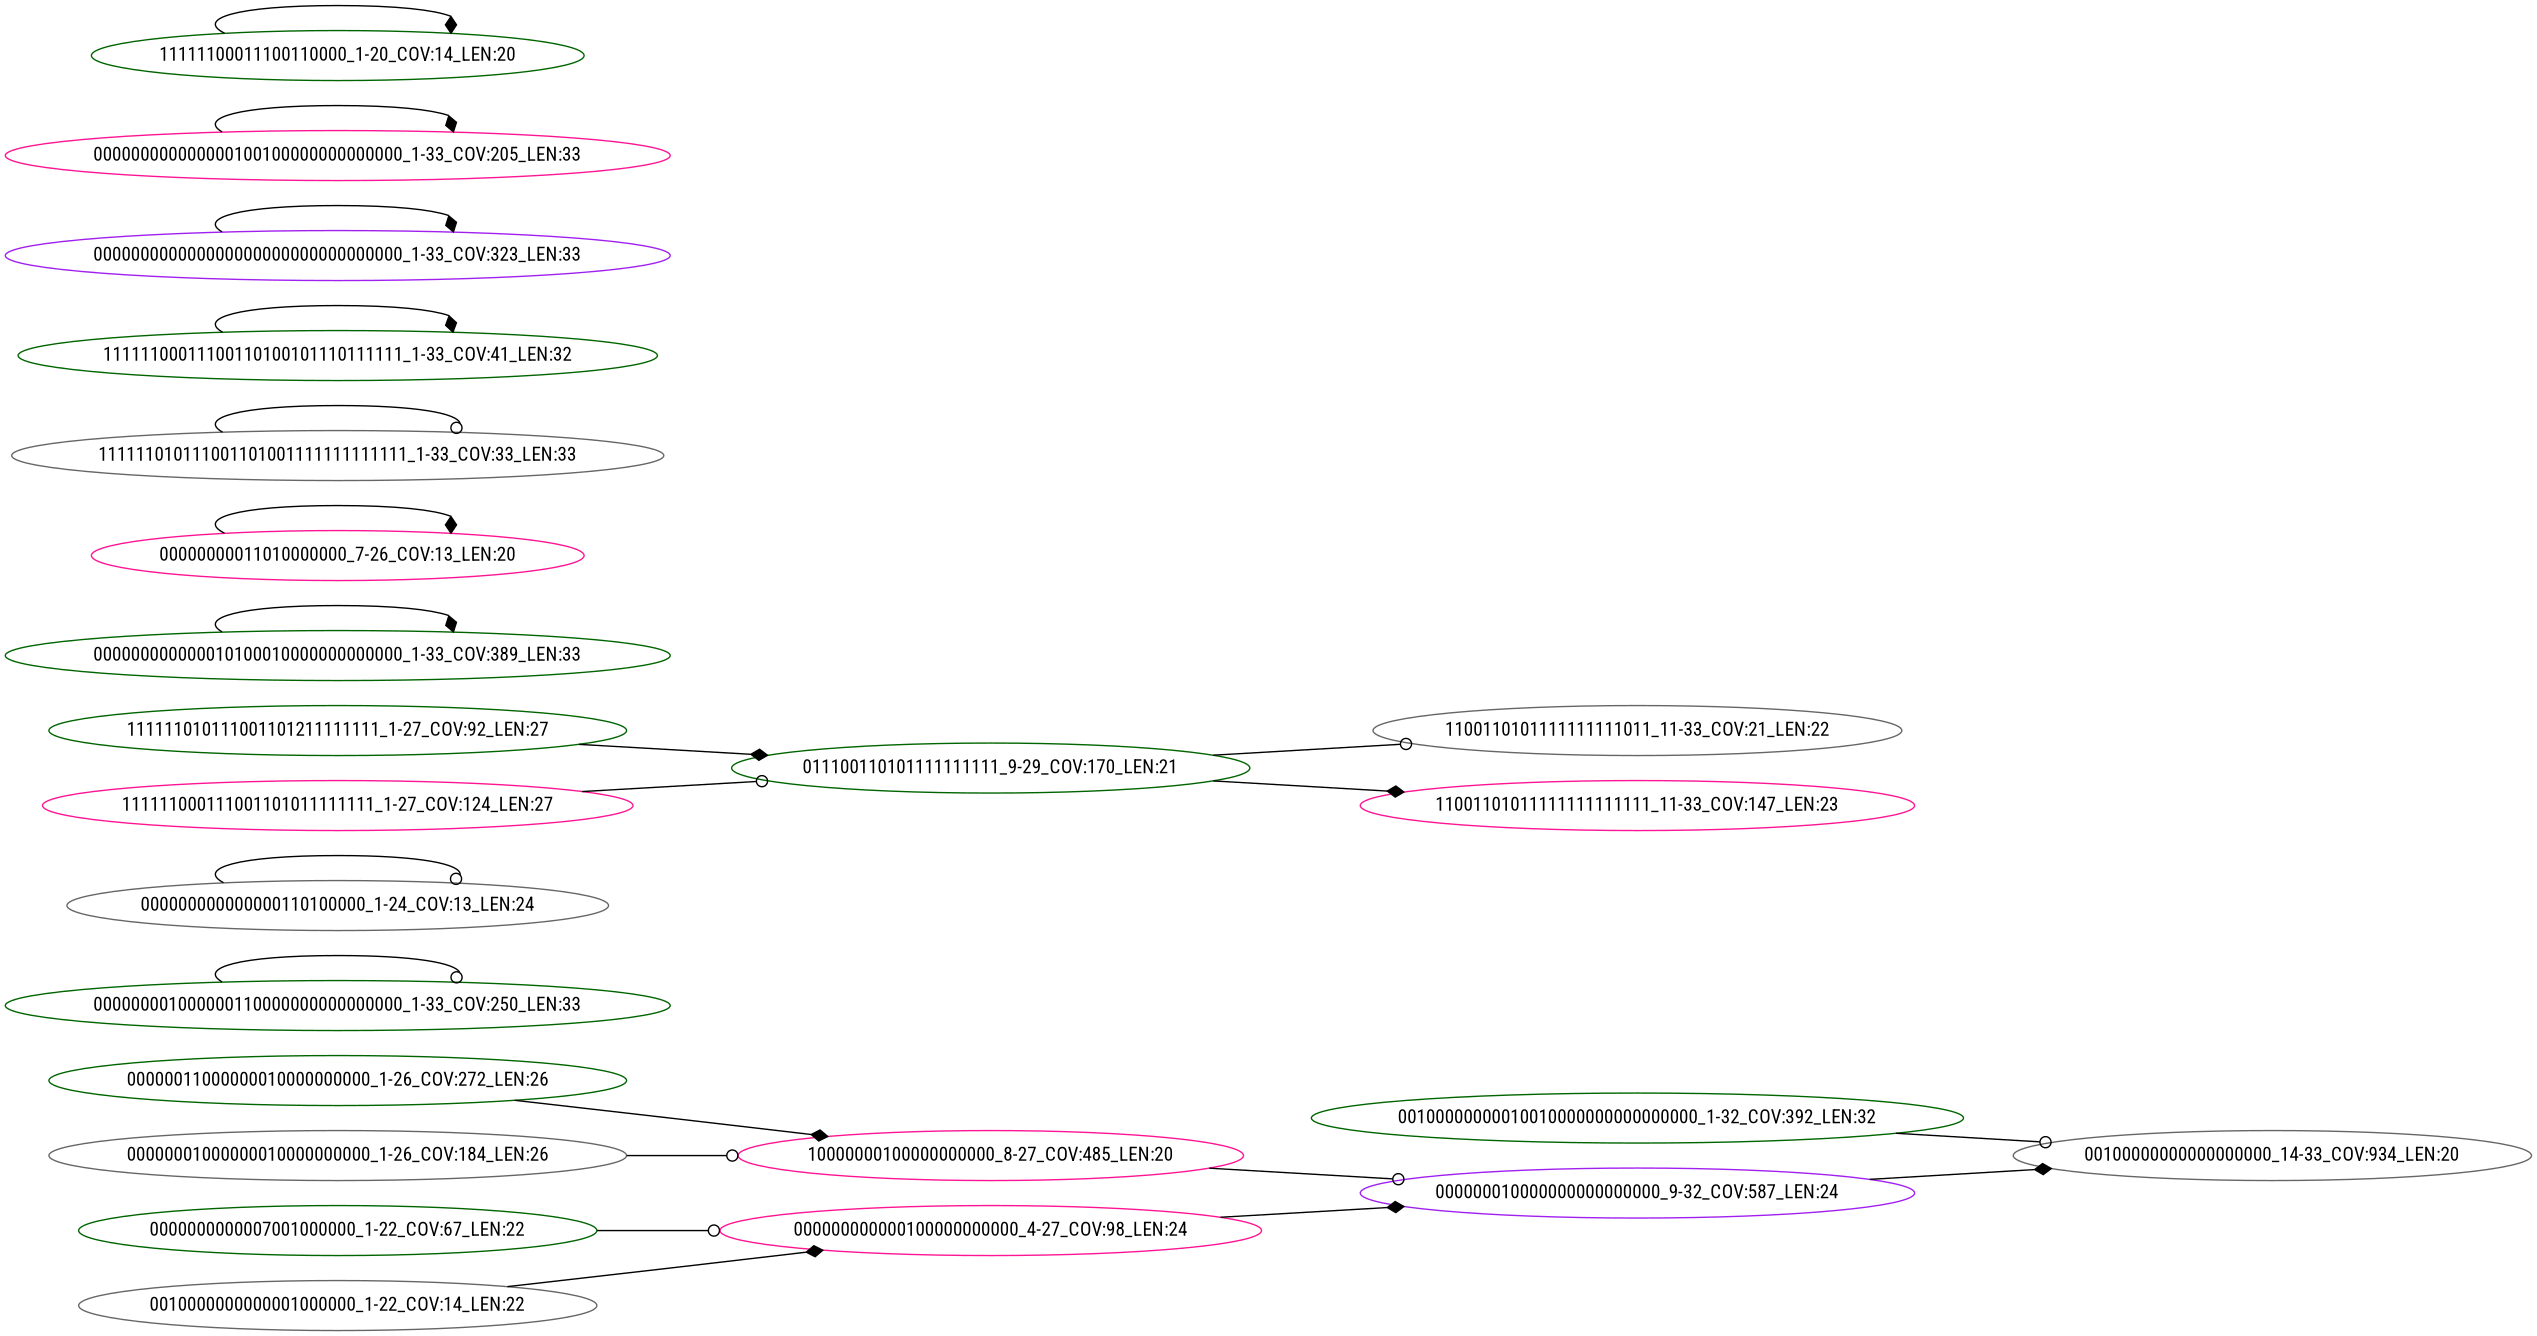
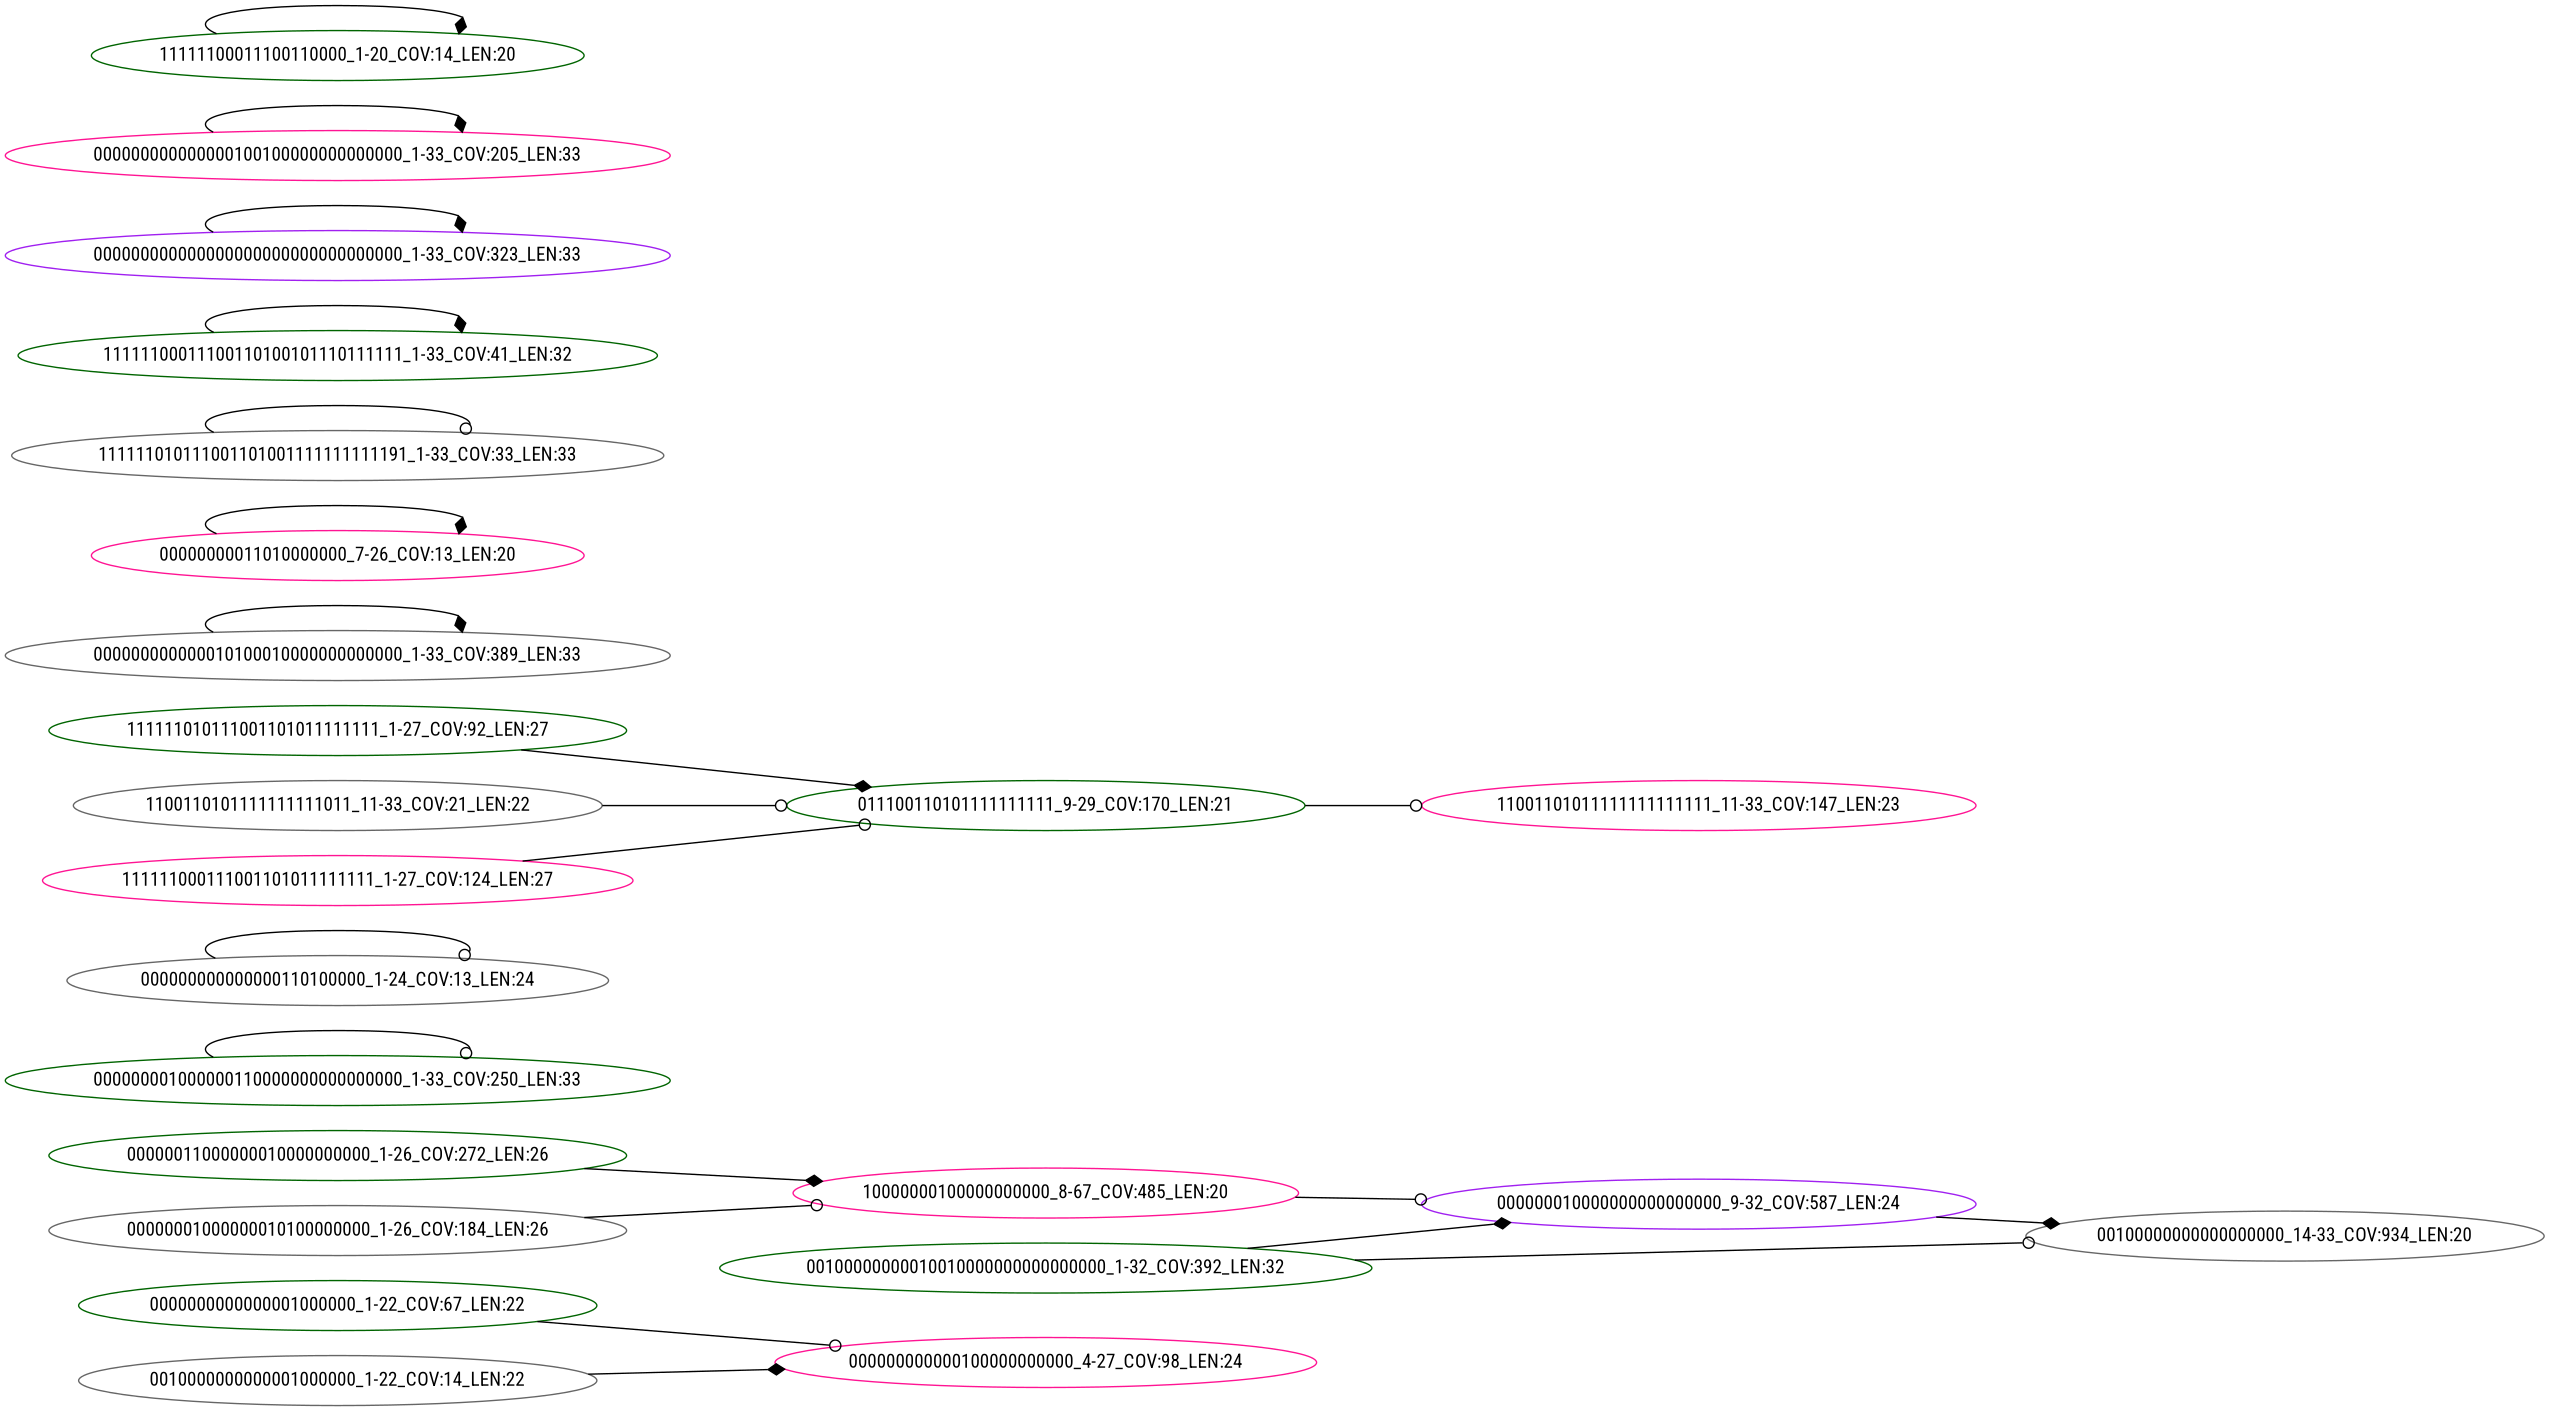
(338, 456) -> (338, 456)
(338, 656) -> (338, 656)
(338, 731) -> (338, 731)
(1307, 750) -> (689, 806)
(1300, 786) -> (1358, 806)
(338, 1156) -> (338, 1231)
(991, 1156) -> (1046, 1193)
(1304, 1212) -> (1370, 1236)
(338, 1231) -> (338, 1306)
